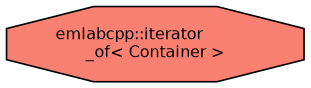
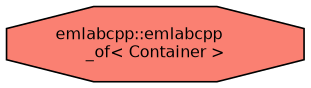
(155, 44) -> (155, 44)
